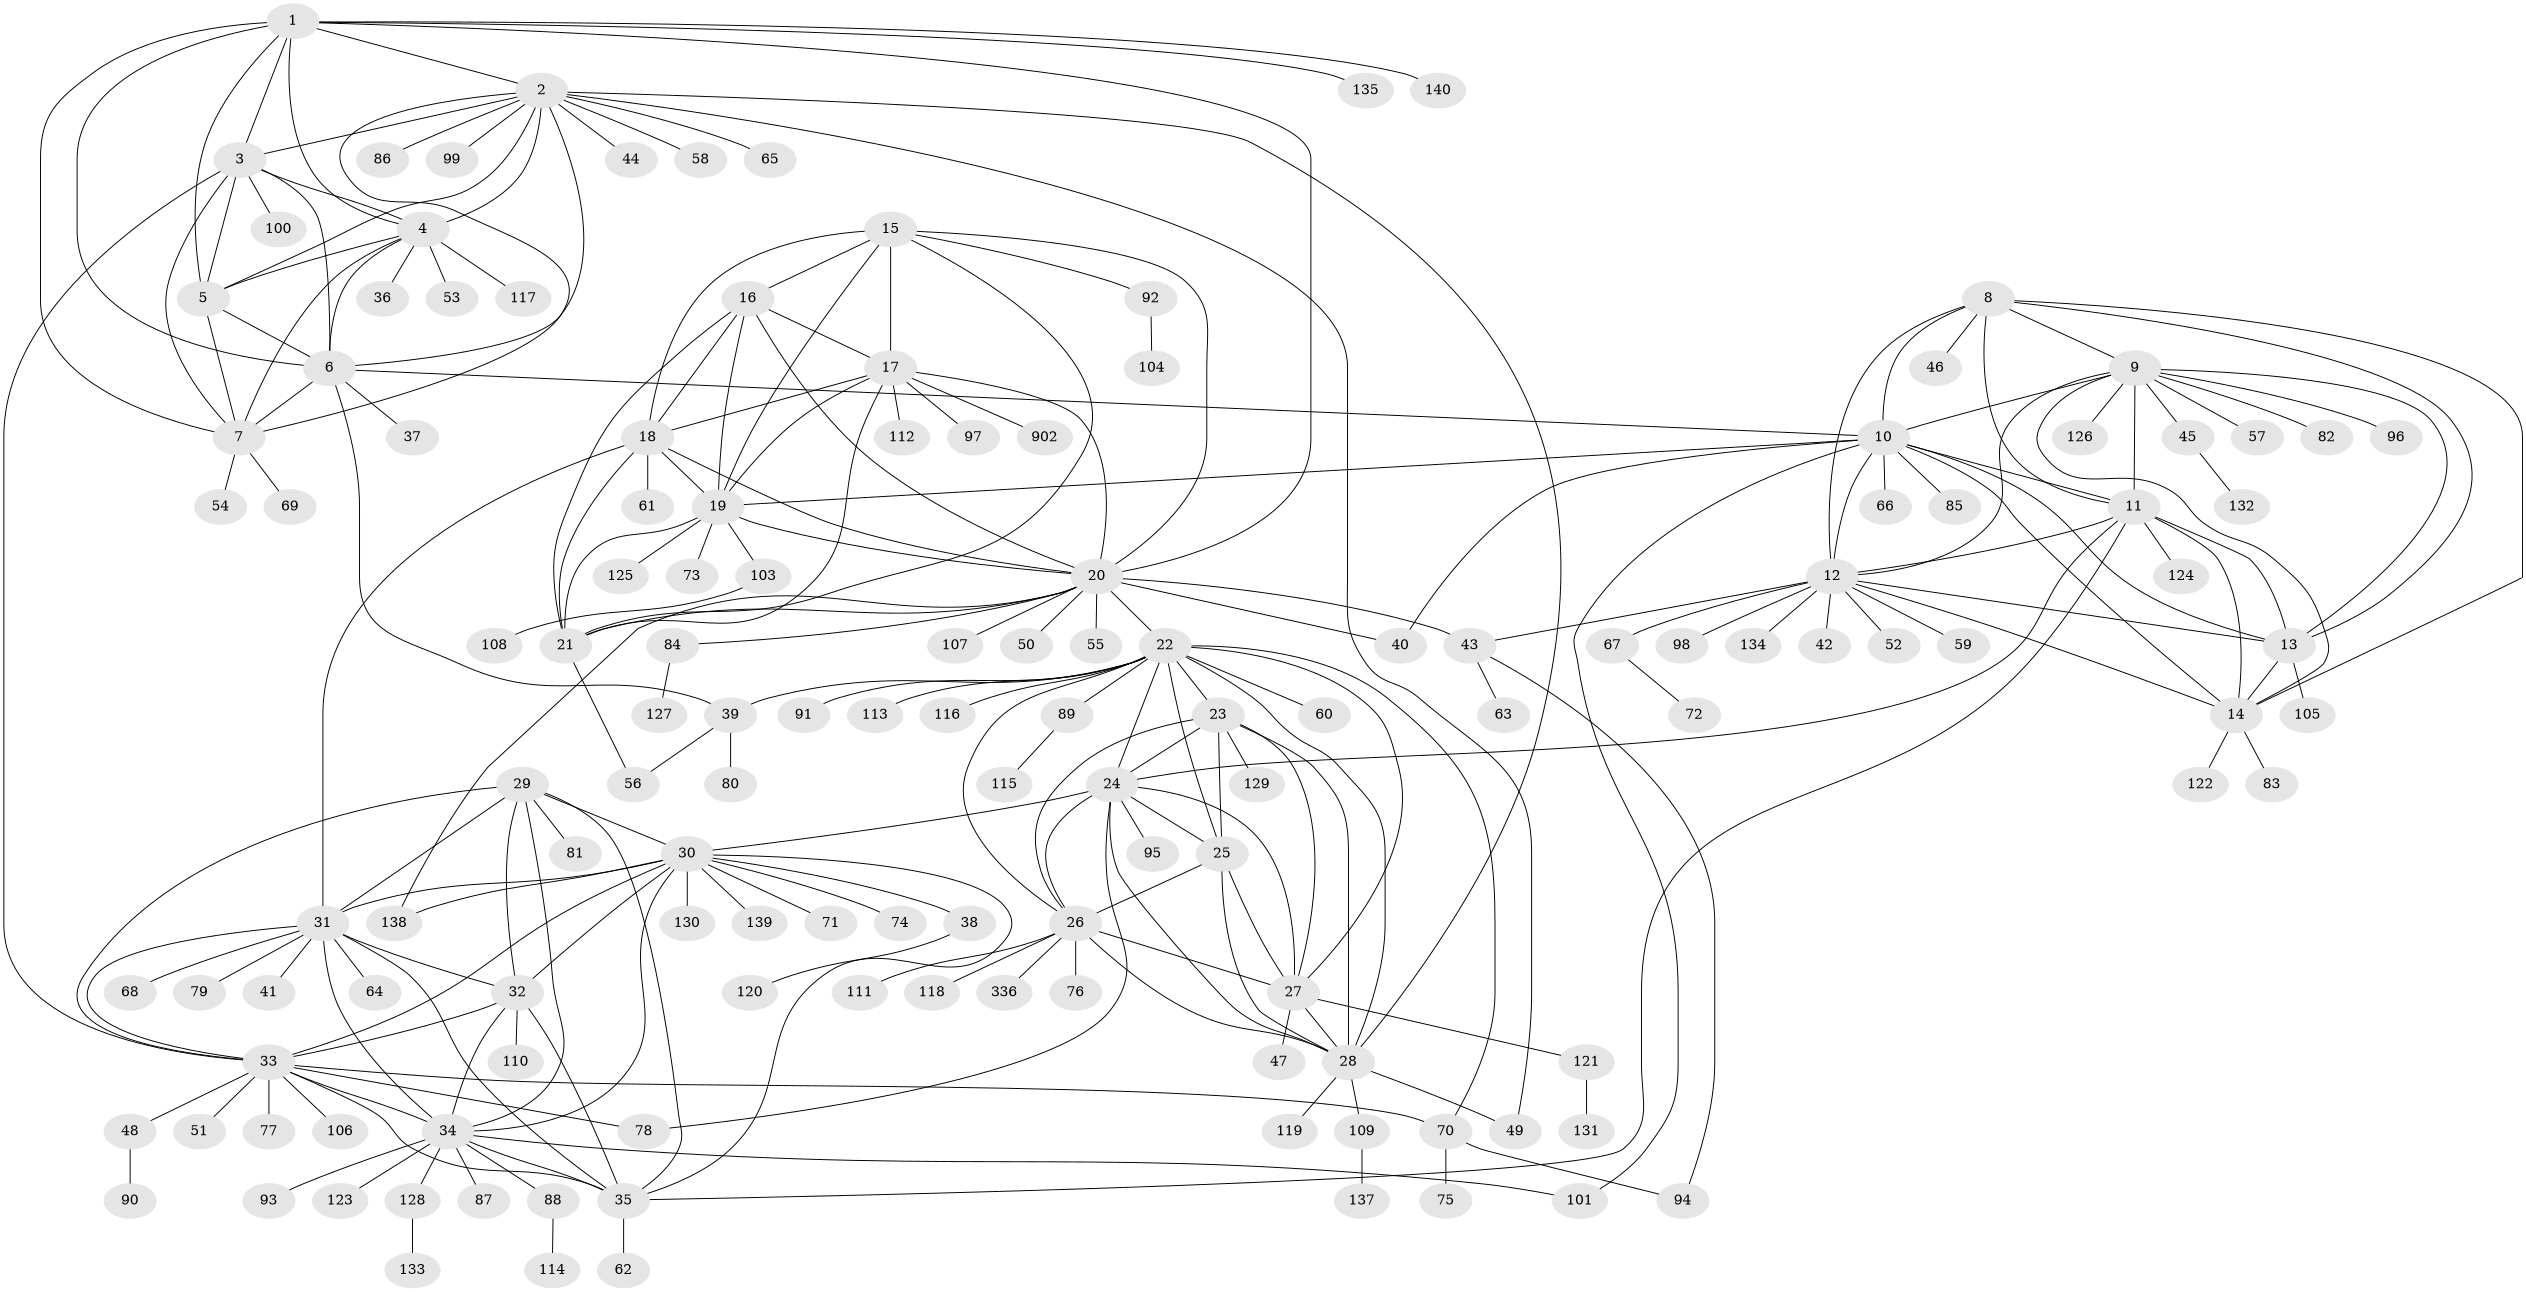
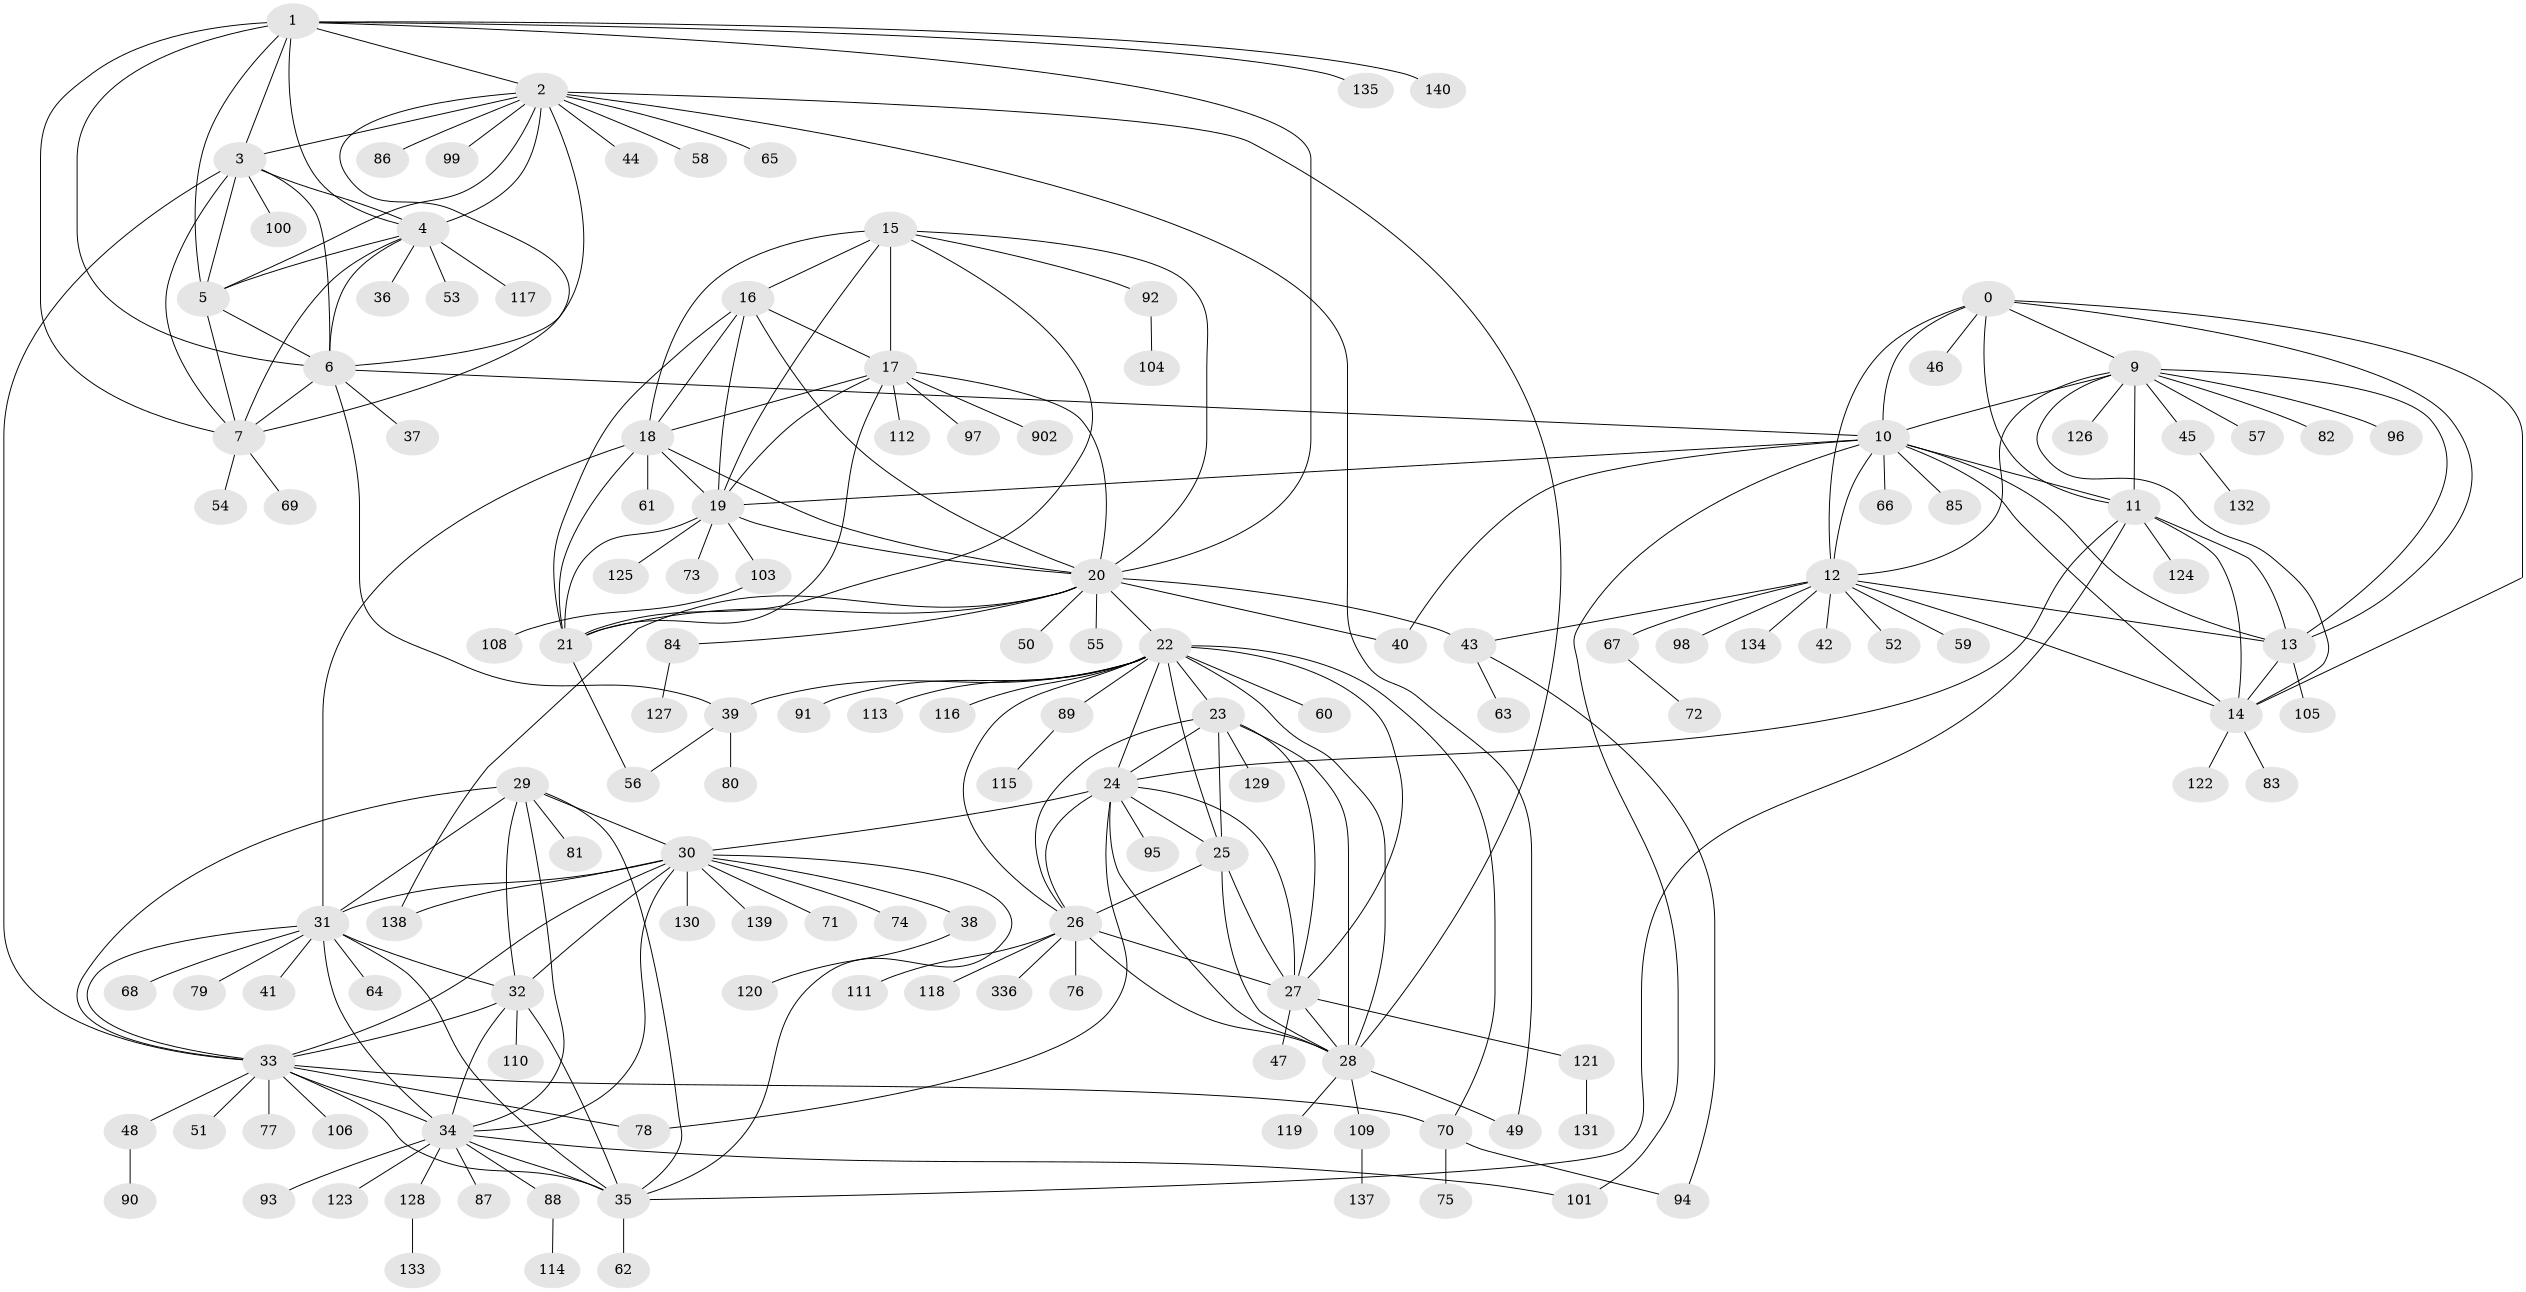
(1989, 299) -> (1989, 299)
(1987, 551) -> none
(955, 646) -> none
